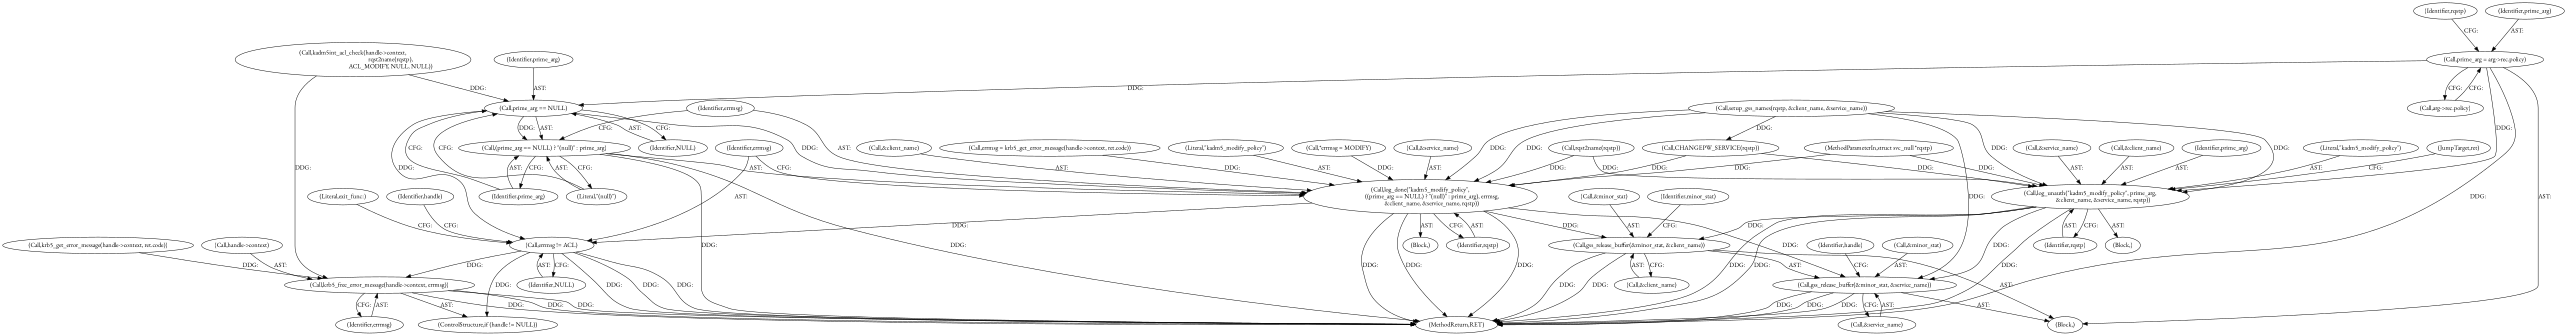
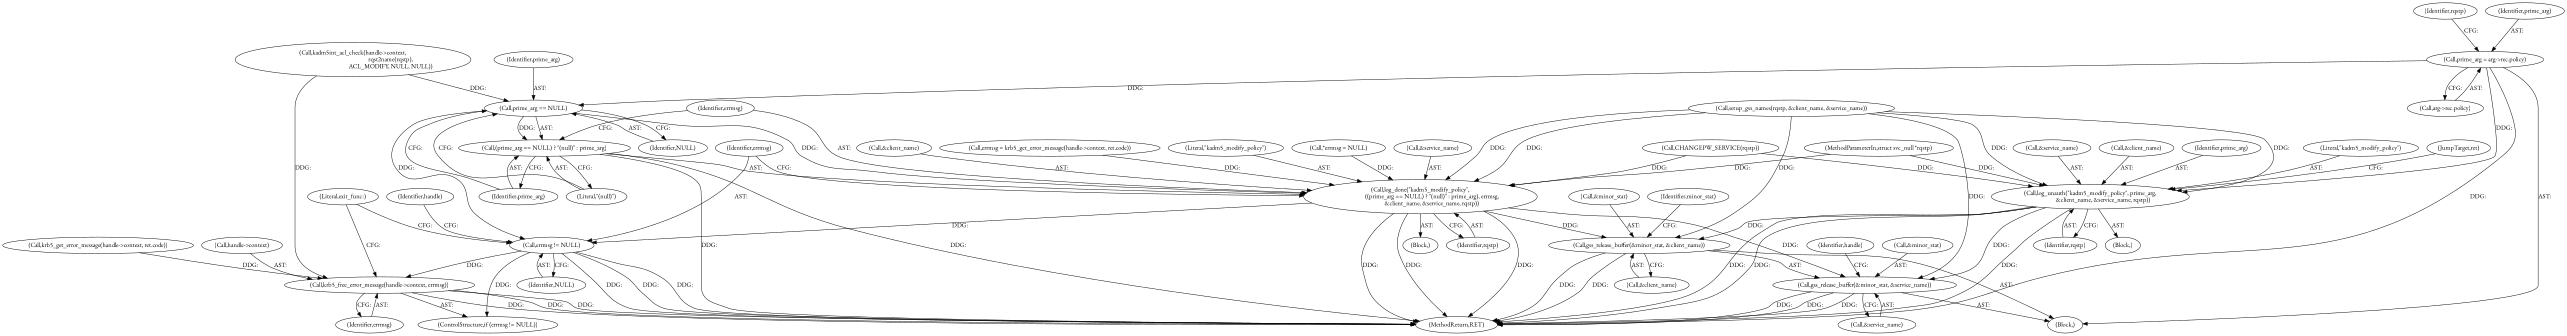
(2477, 88) -> (2477, 88)
(1753, 127) -> (1757, 196)
(1339, 148) -> (1339, 148)
(1591, 148) -> none
none -> (360, 239)
(552, 245) -> (552, 245)
(488, 325) -> (488, 325)
